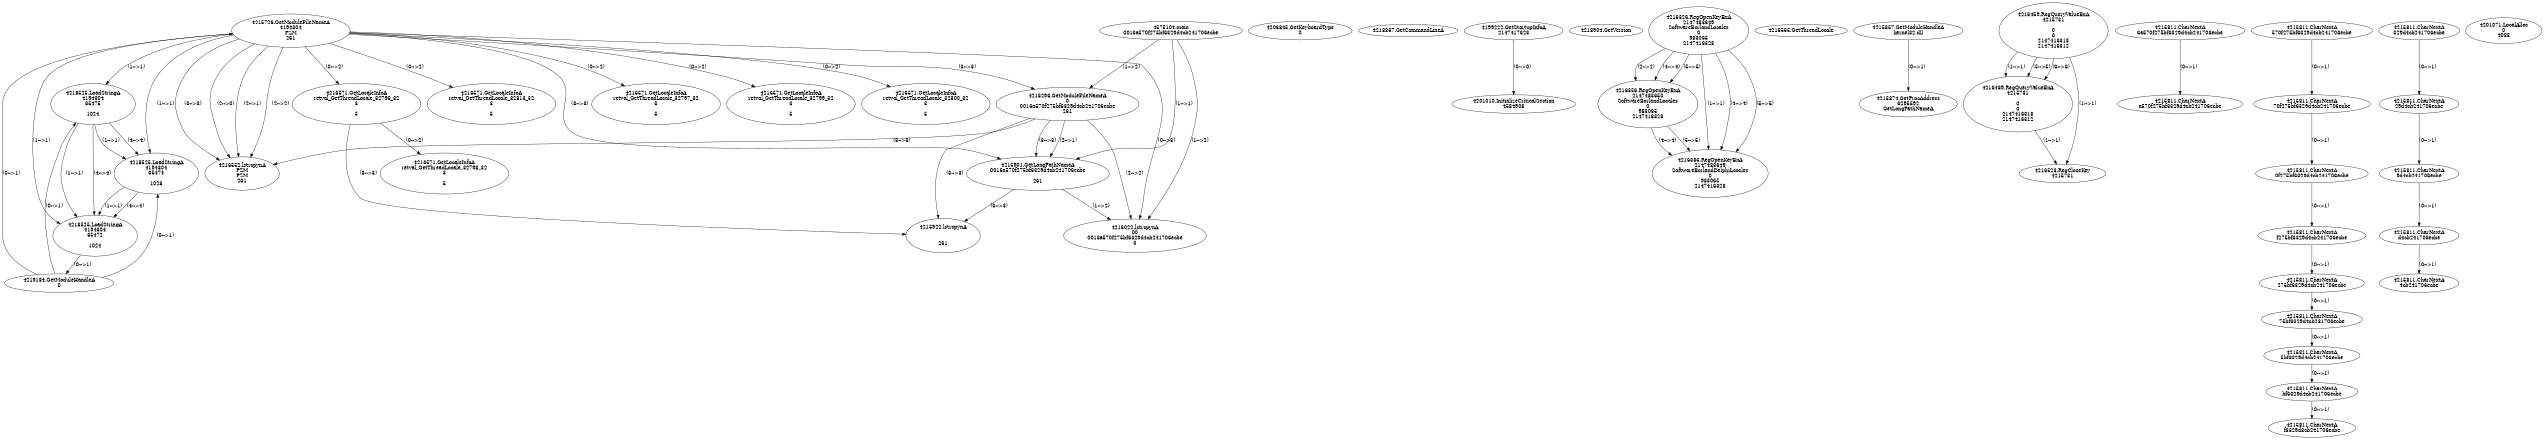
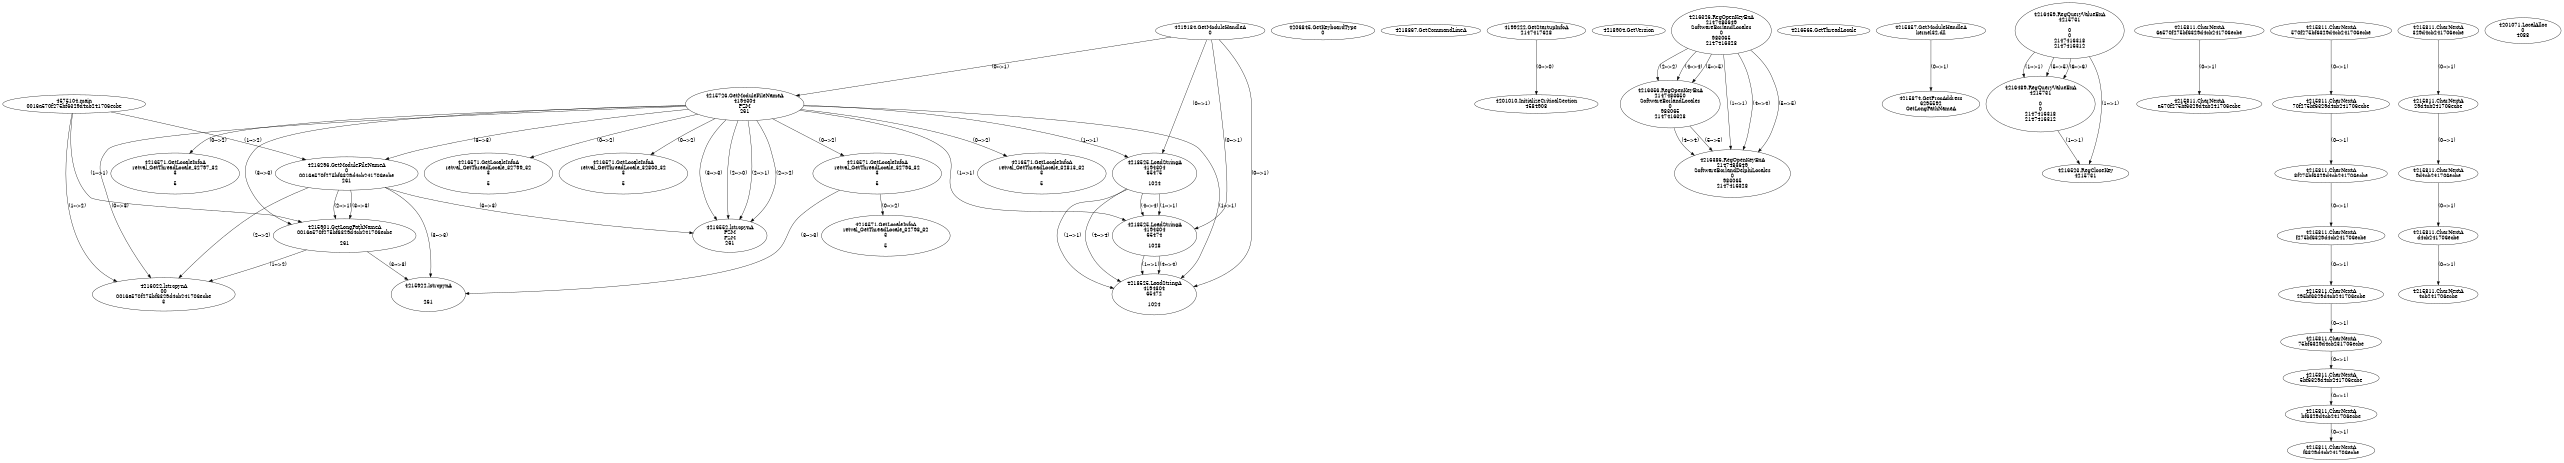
(2312, 174) -> (2331, 174)
(74, 263) -> (1251, 173)
(2312, 283) -> (2331, 294)
(2312, 428) -> (2331, 451)
